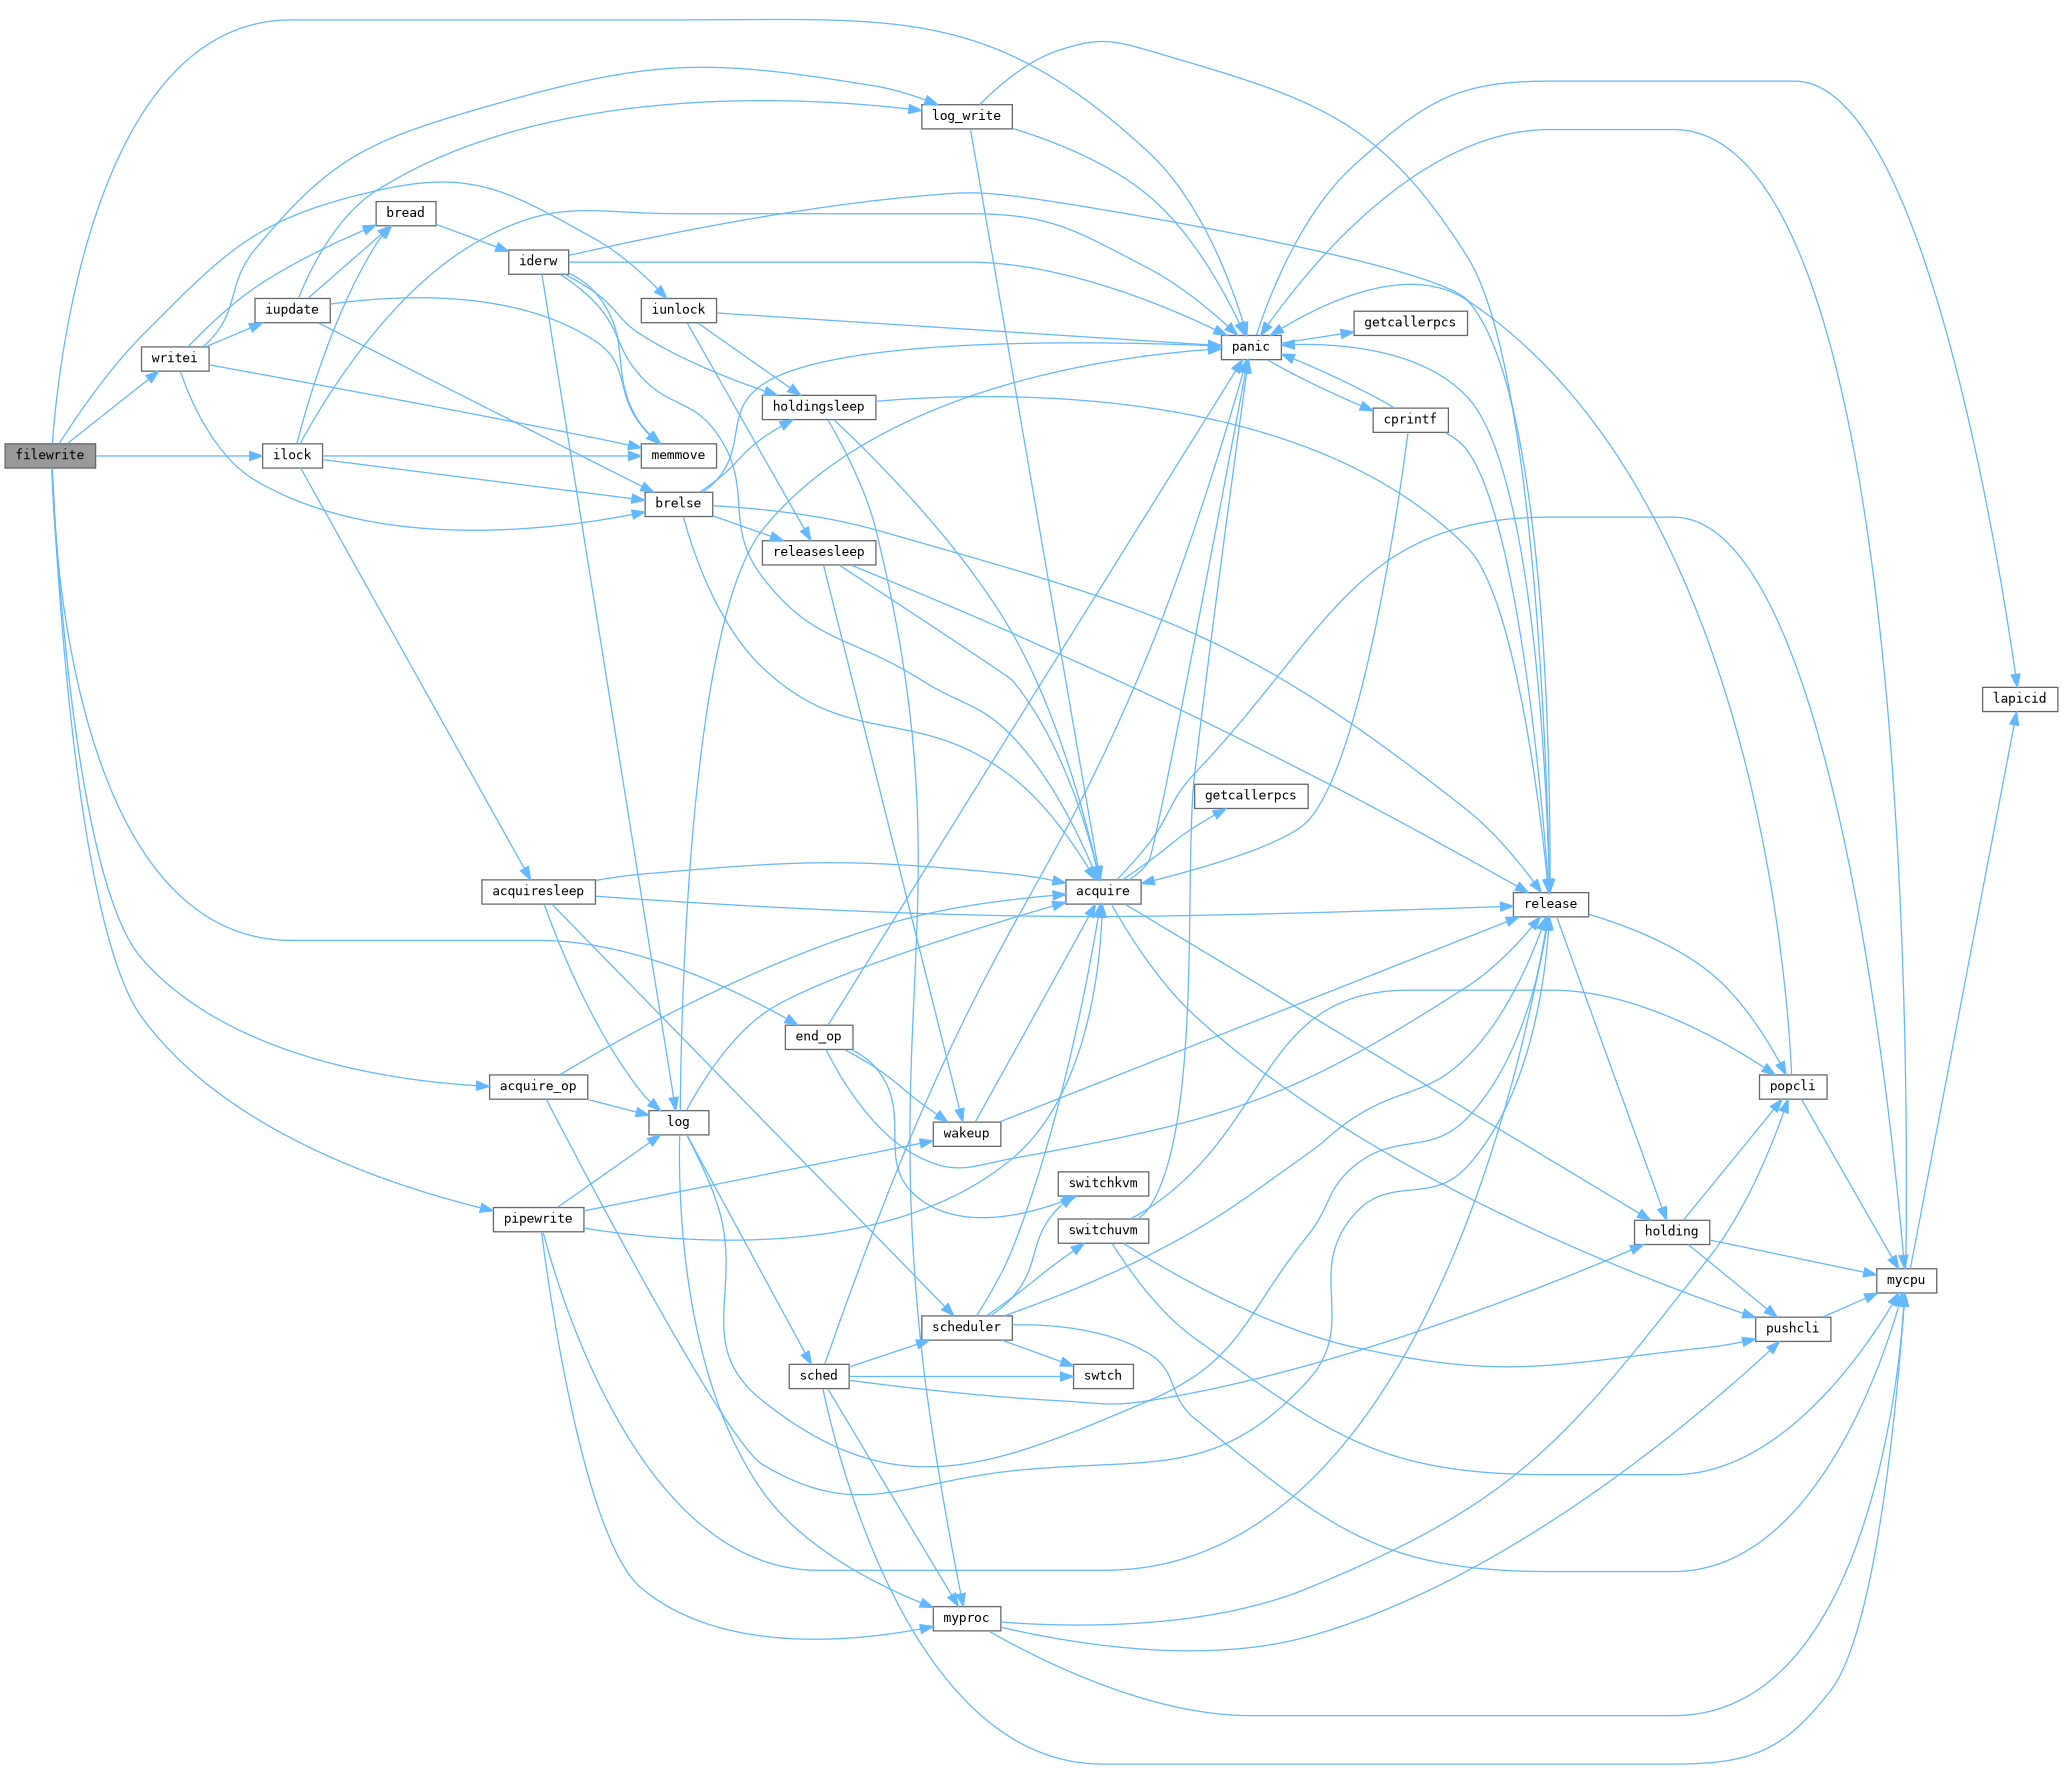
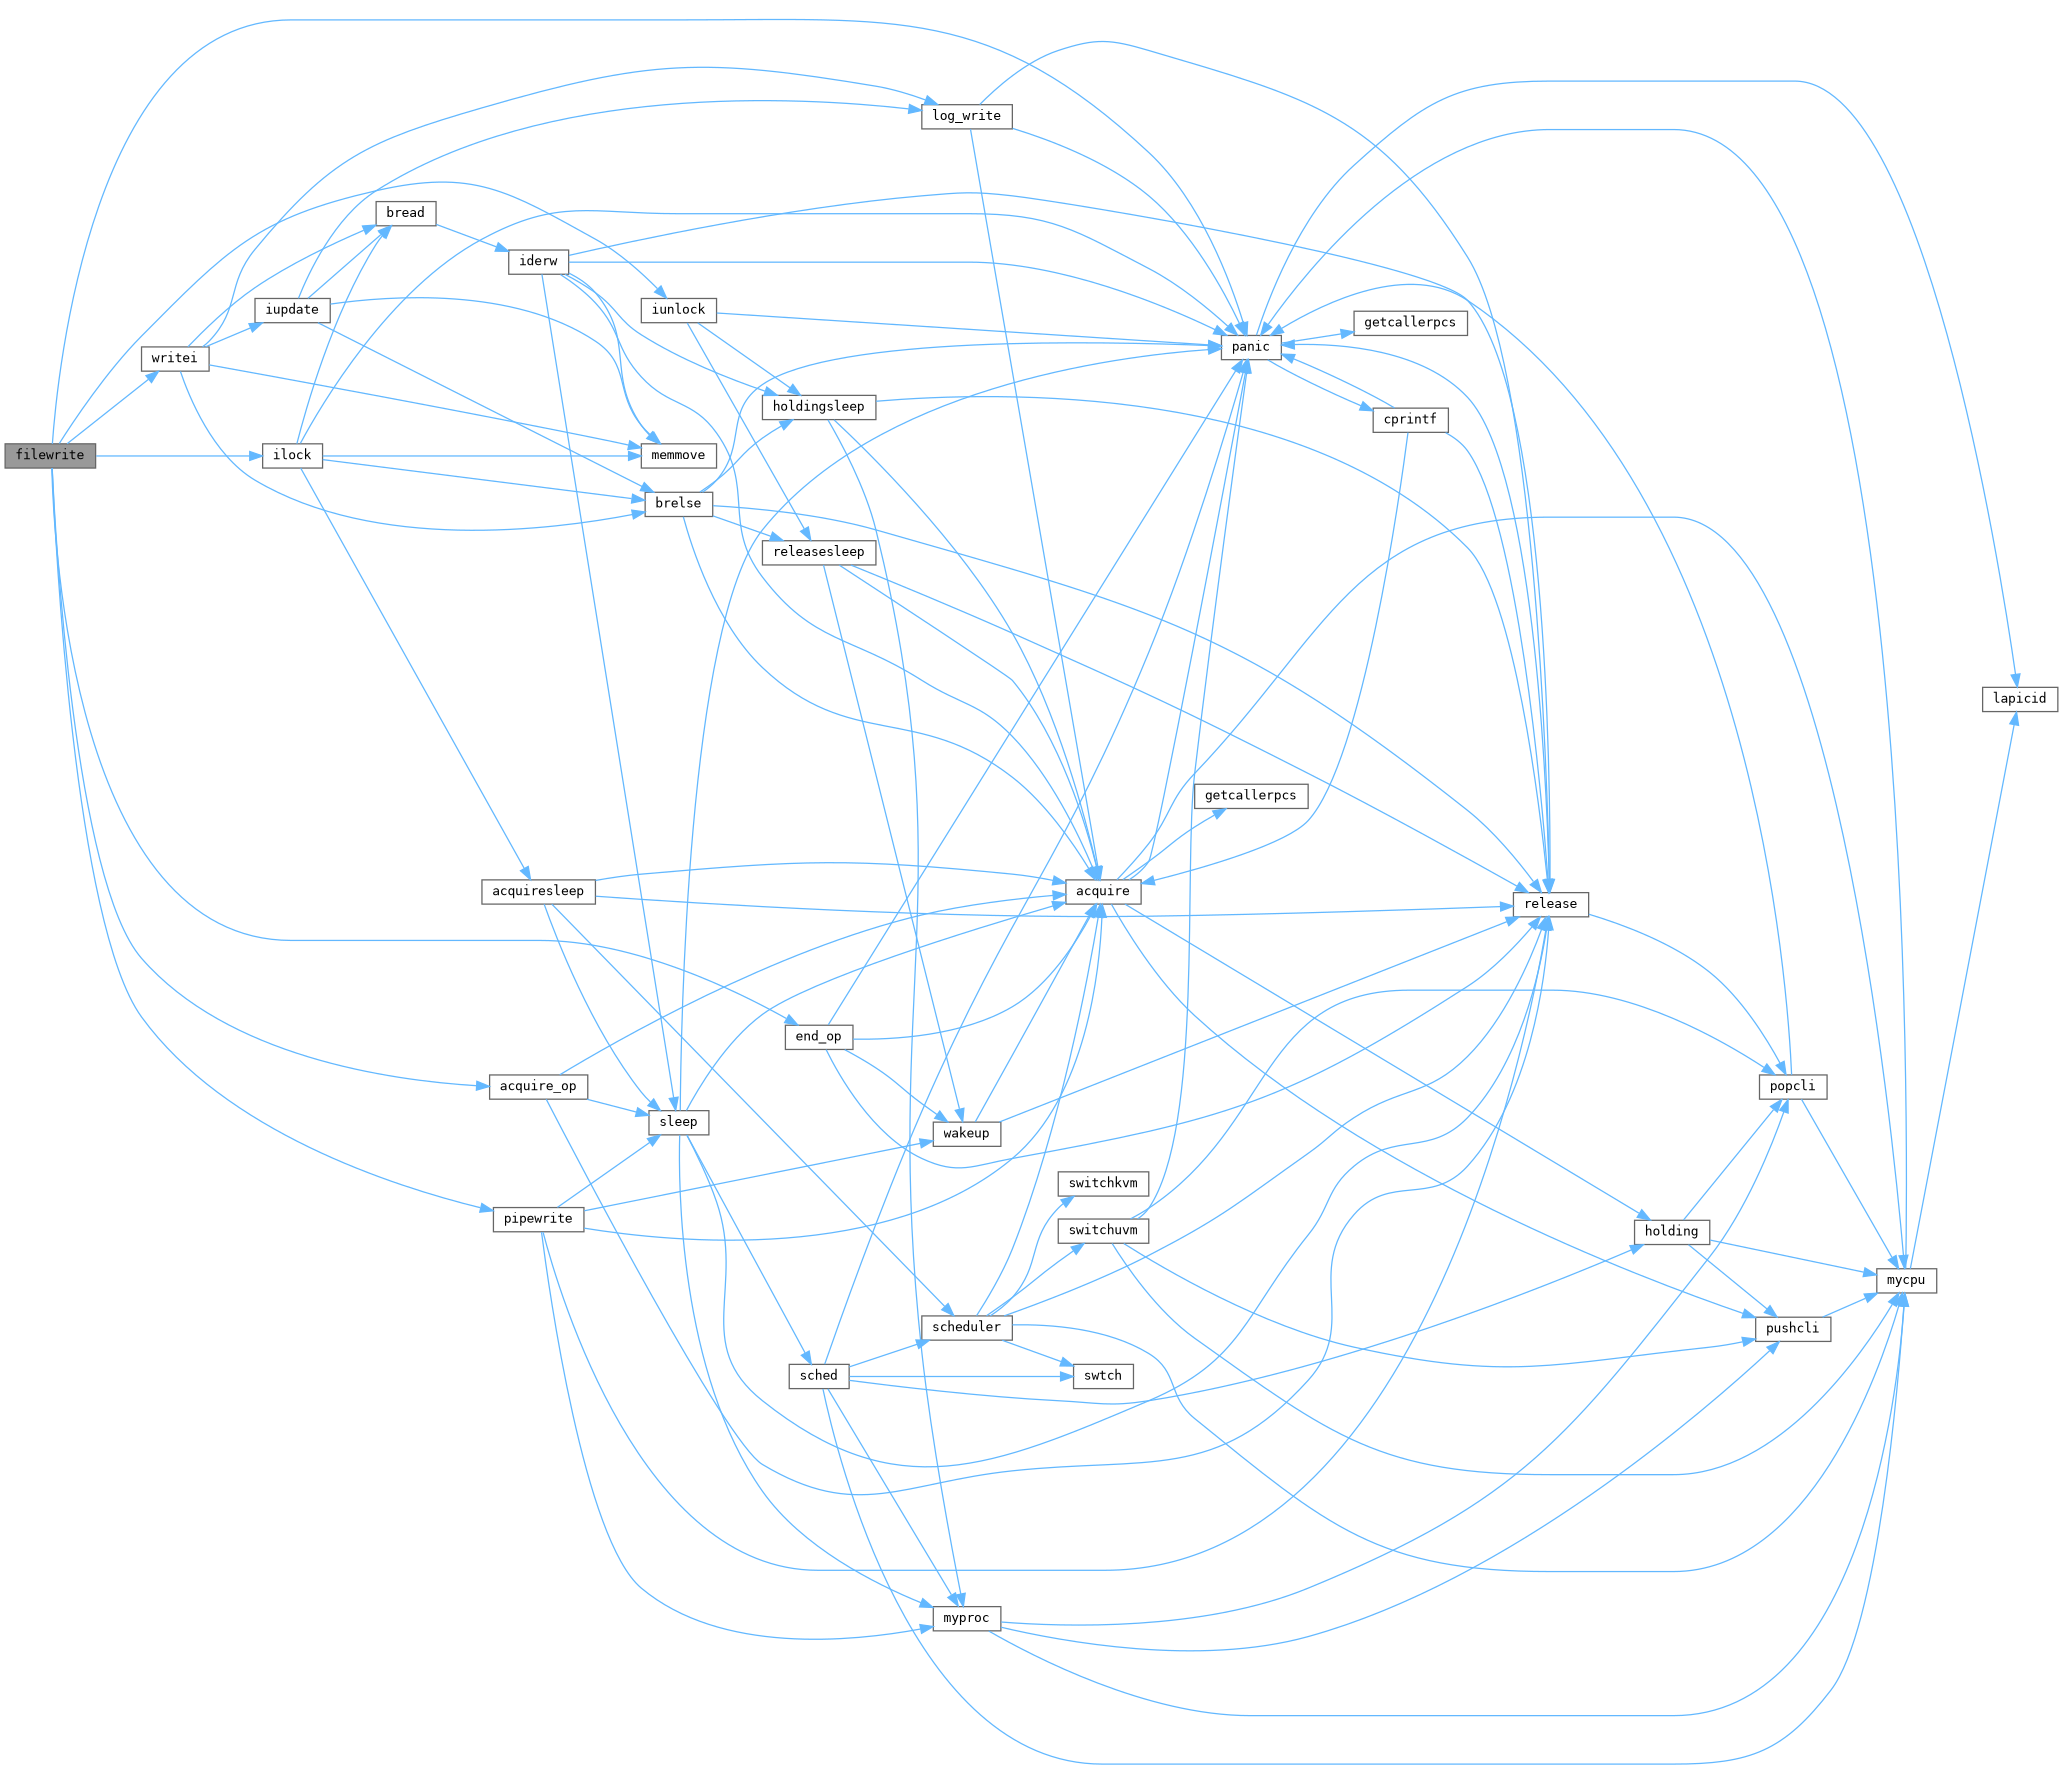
(1609, 1062) -> none
(679, 1123) -> (679, 1123)
(902, 1178) -> (993, 1016)
